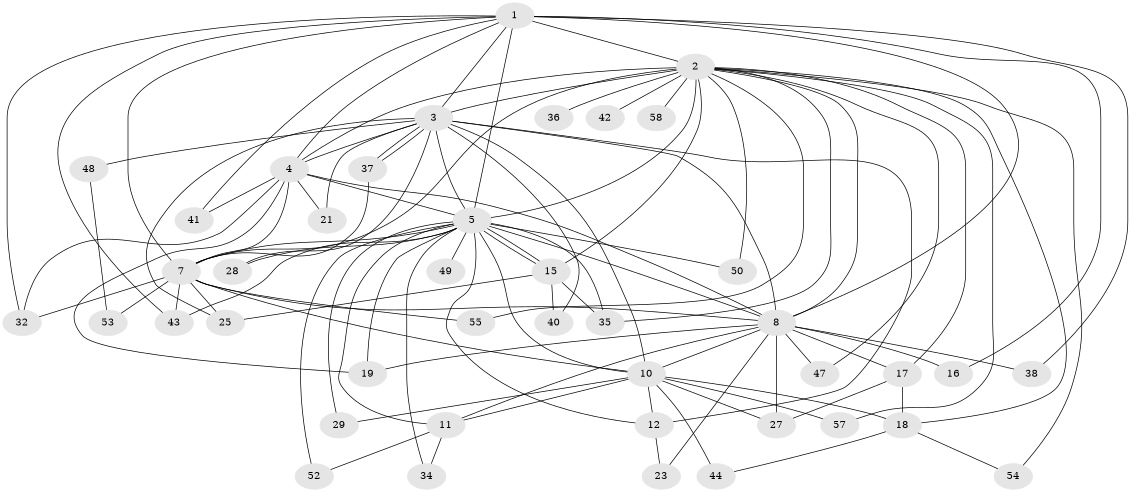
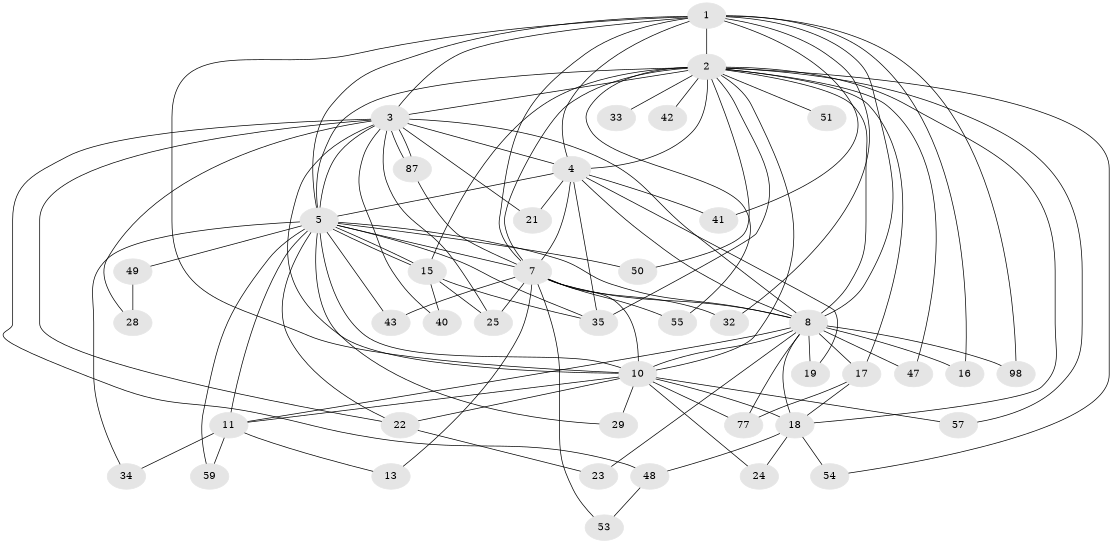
(157, 55) -> (172, 117)
(554, 118) -> (616, 118)
(656, 118) -> (827, 118)
(368, 169) -> (412, 169)
(137, 242) -> (585, 246)
(352, 246) -> (133, 297)
none -> (793, 252)
(386, 276) -> none
none -> (783, 372)
(1032, 374) -> (1016, 374)
(654, 425) -> (400, 425)
(777, 425) -> (744, 425)
none -> (724, 454)
(314, 476) -> (210, 476)
none -> (391, 476)
(716, 476) -> (759, 476)
